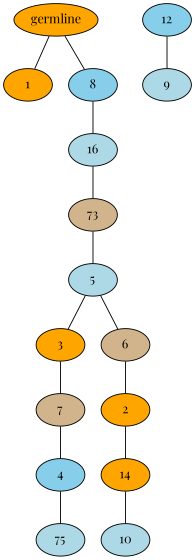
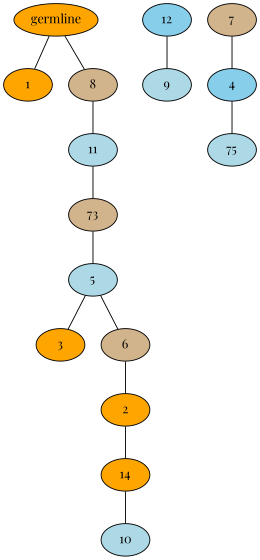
(93, 85) -> (93, 85)
(93, 150) -> (93, 150)
(60, 377) -> none
